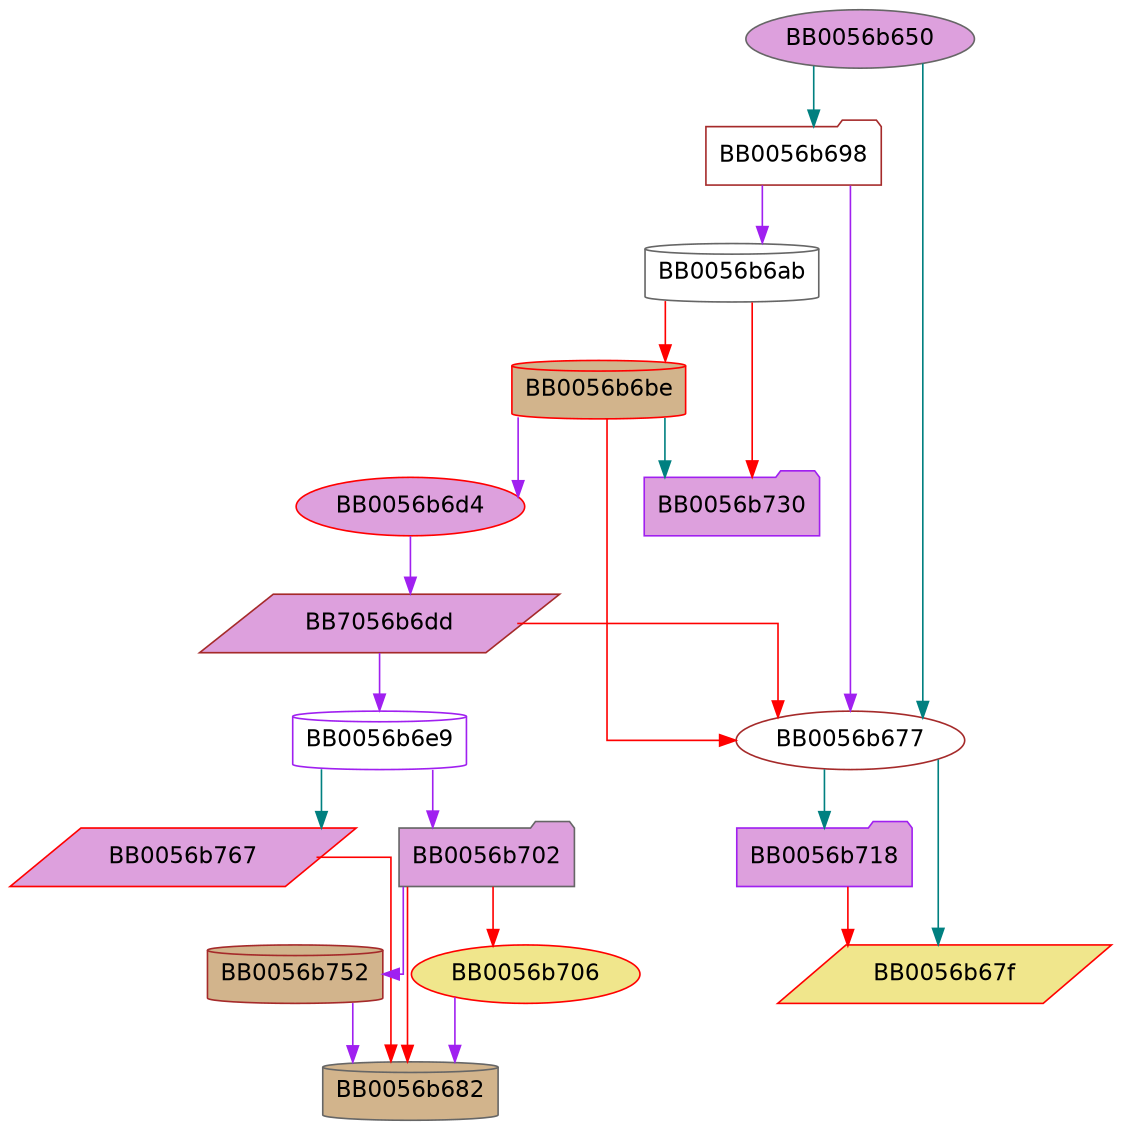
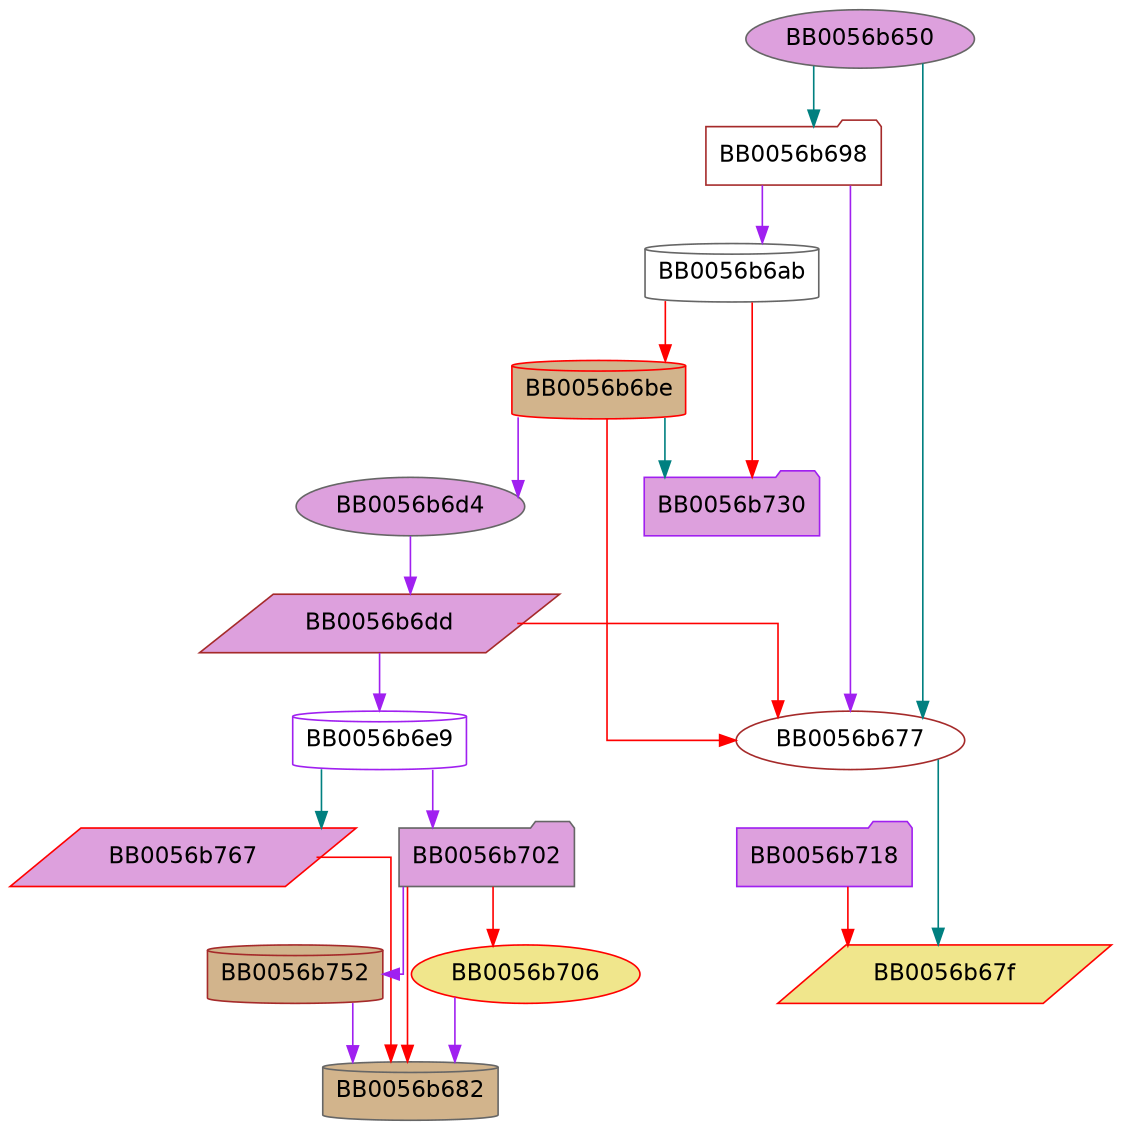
(410, 507) -> (410, 507)
(380, 623) -> (380, 623)
(824, 790) -> none
